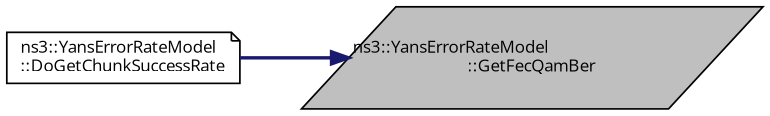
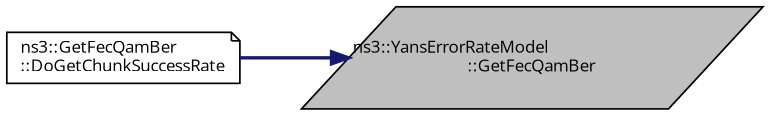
(123, 58) -> (123, 58)
